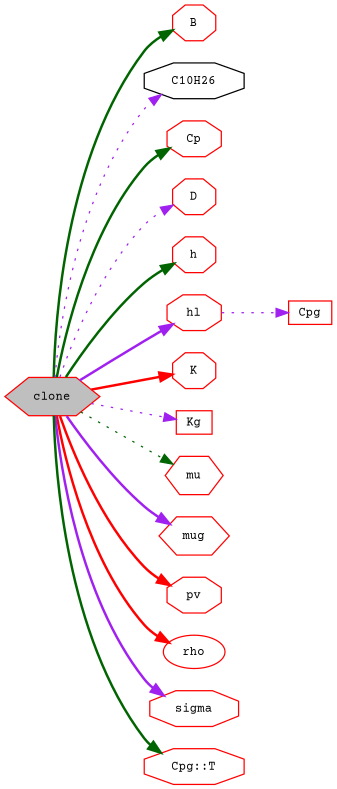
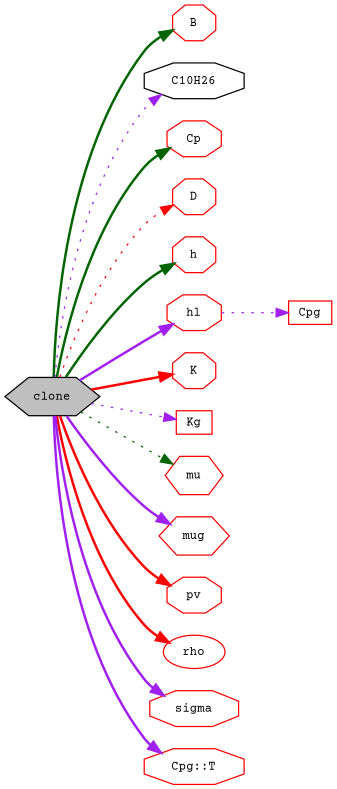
(100, 287) -> (100, 287)
(52, 397) -> (52, 397)
(77, 588) -> (77, 588)
